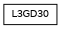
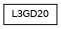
(30, 14) -> (30, 14)
